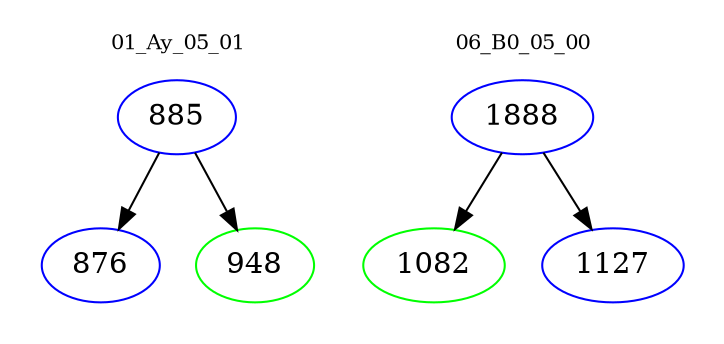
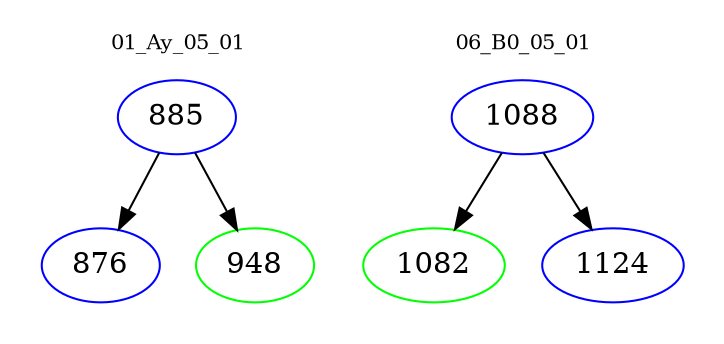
(523, 44) -> (523, 44)
(522, 117) -> (522, 117)
(613, 265) -> (613, 265)
